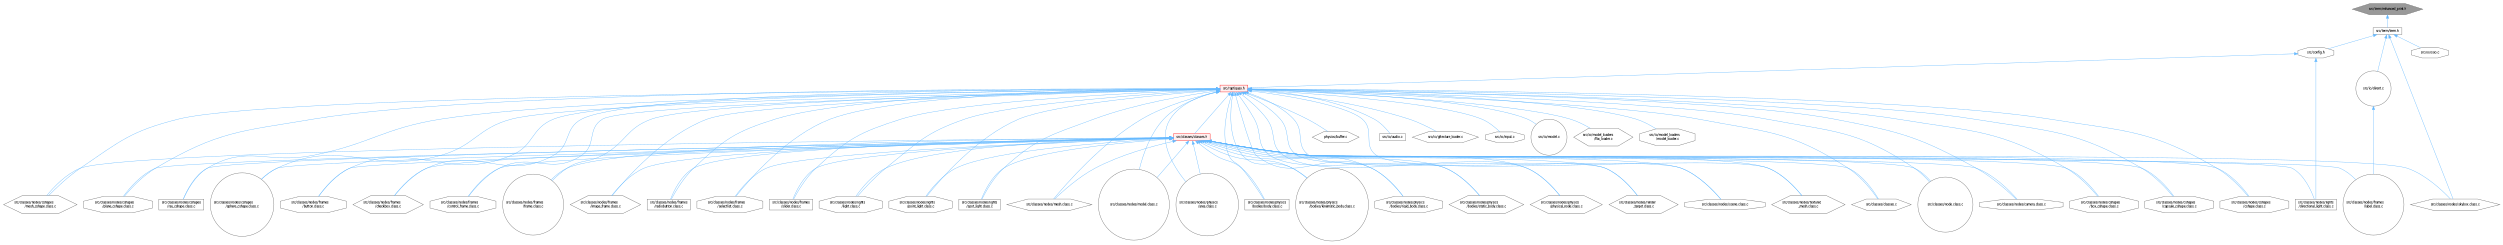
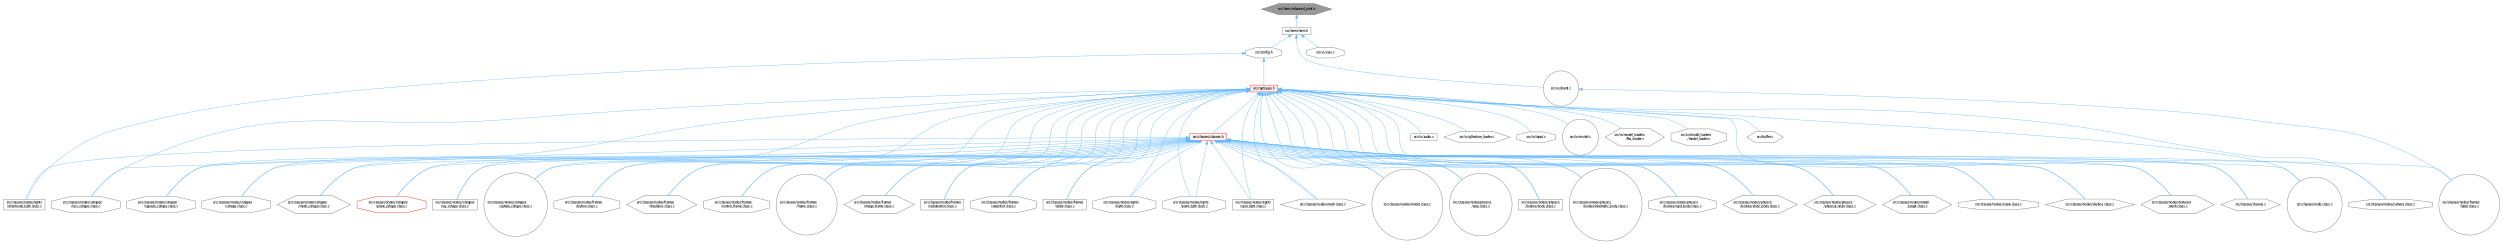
(2422, 119) -> (1673, 165)
(1336, 137) -> (1765, 137)
(118, 205) -> (392, 205)
